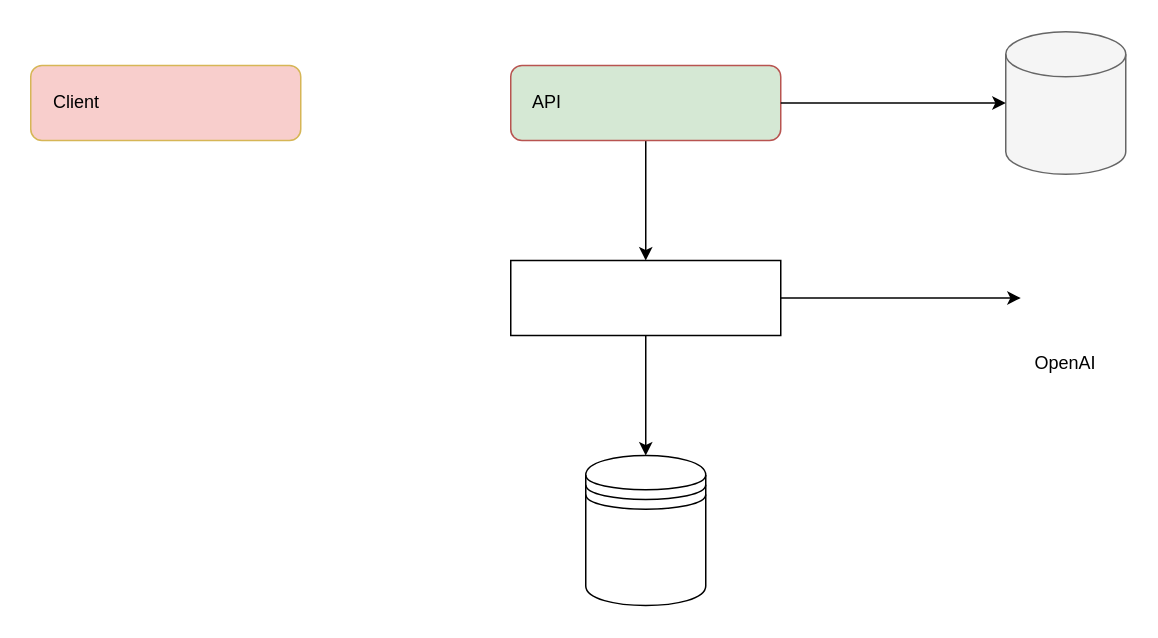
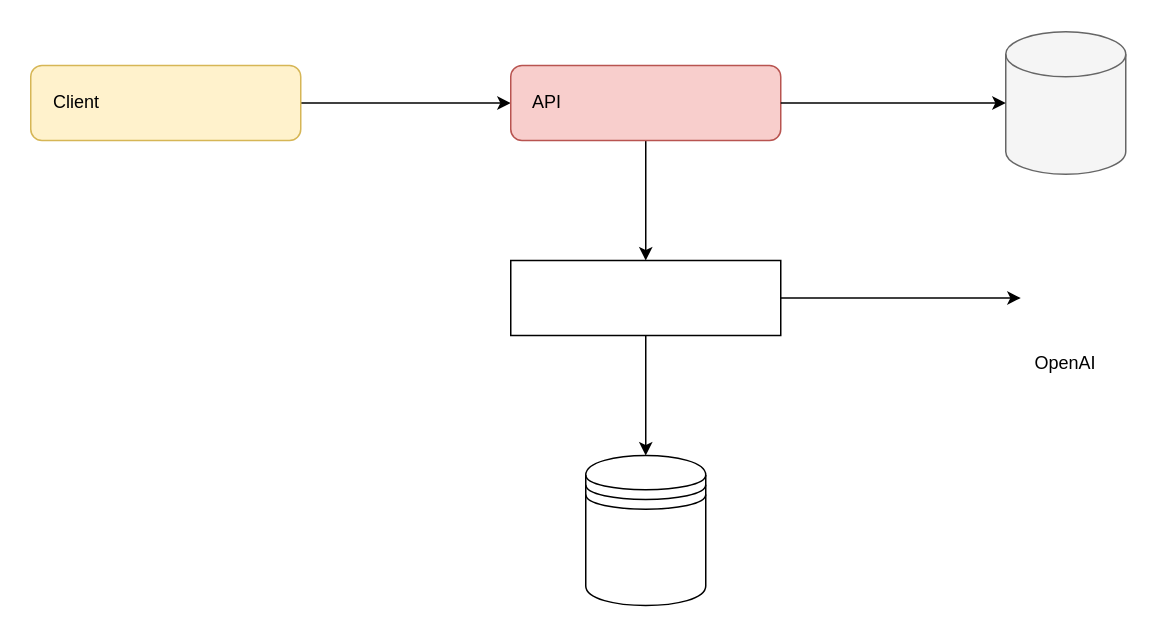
(166, 103) -> (166, 103)
none -> (401, 103)
(646, 103) -> (646, 103)
